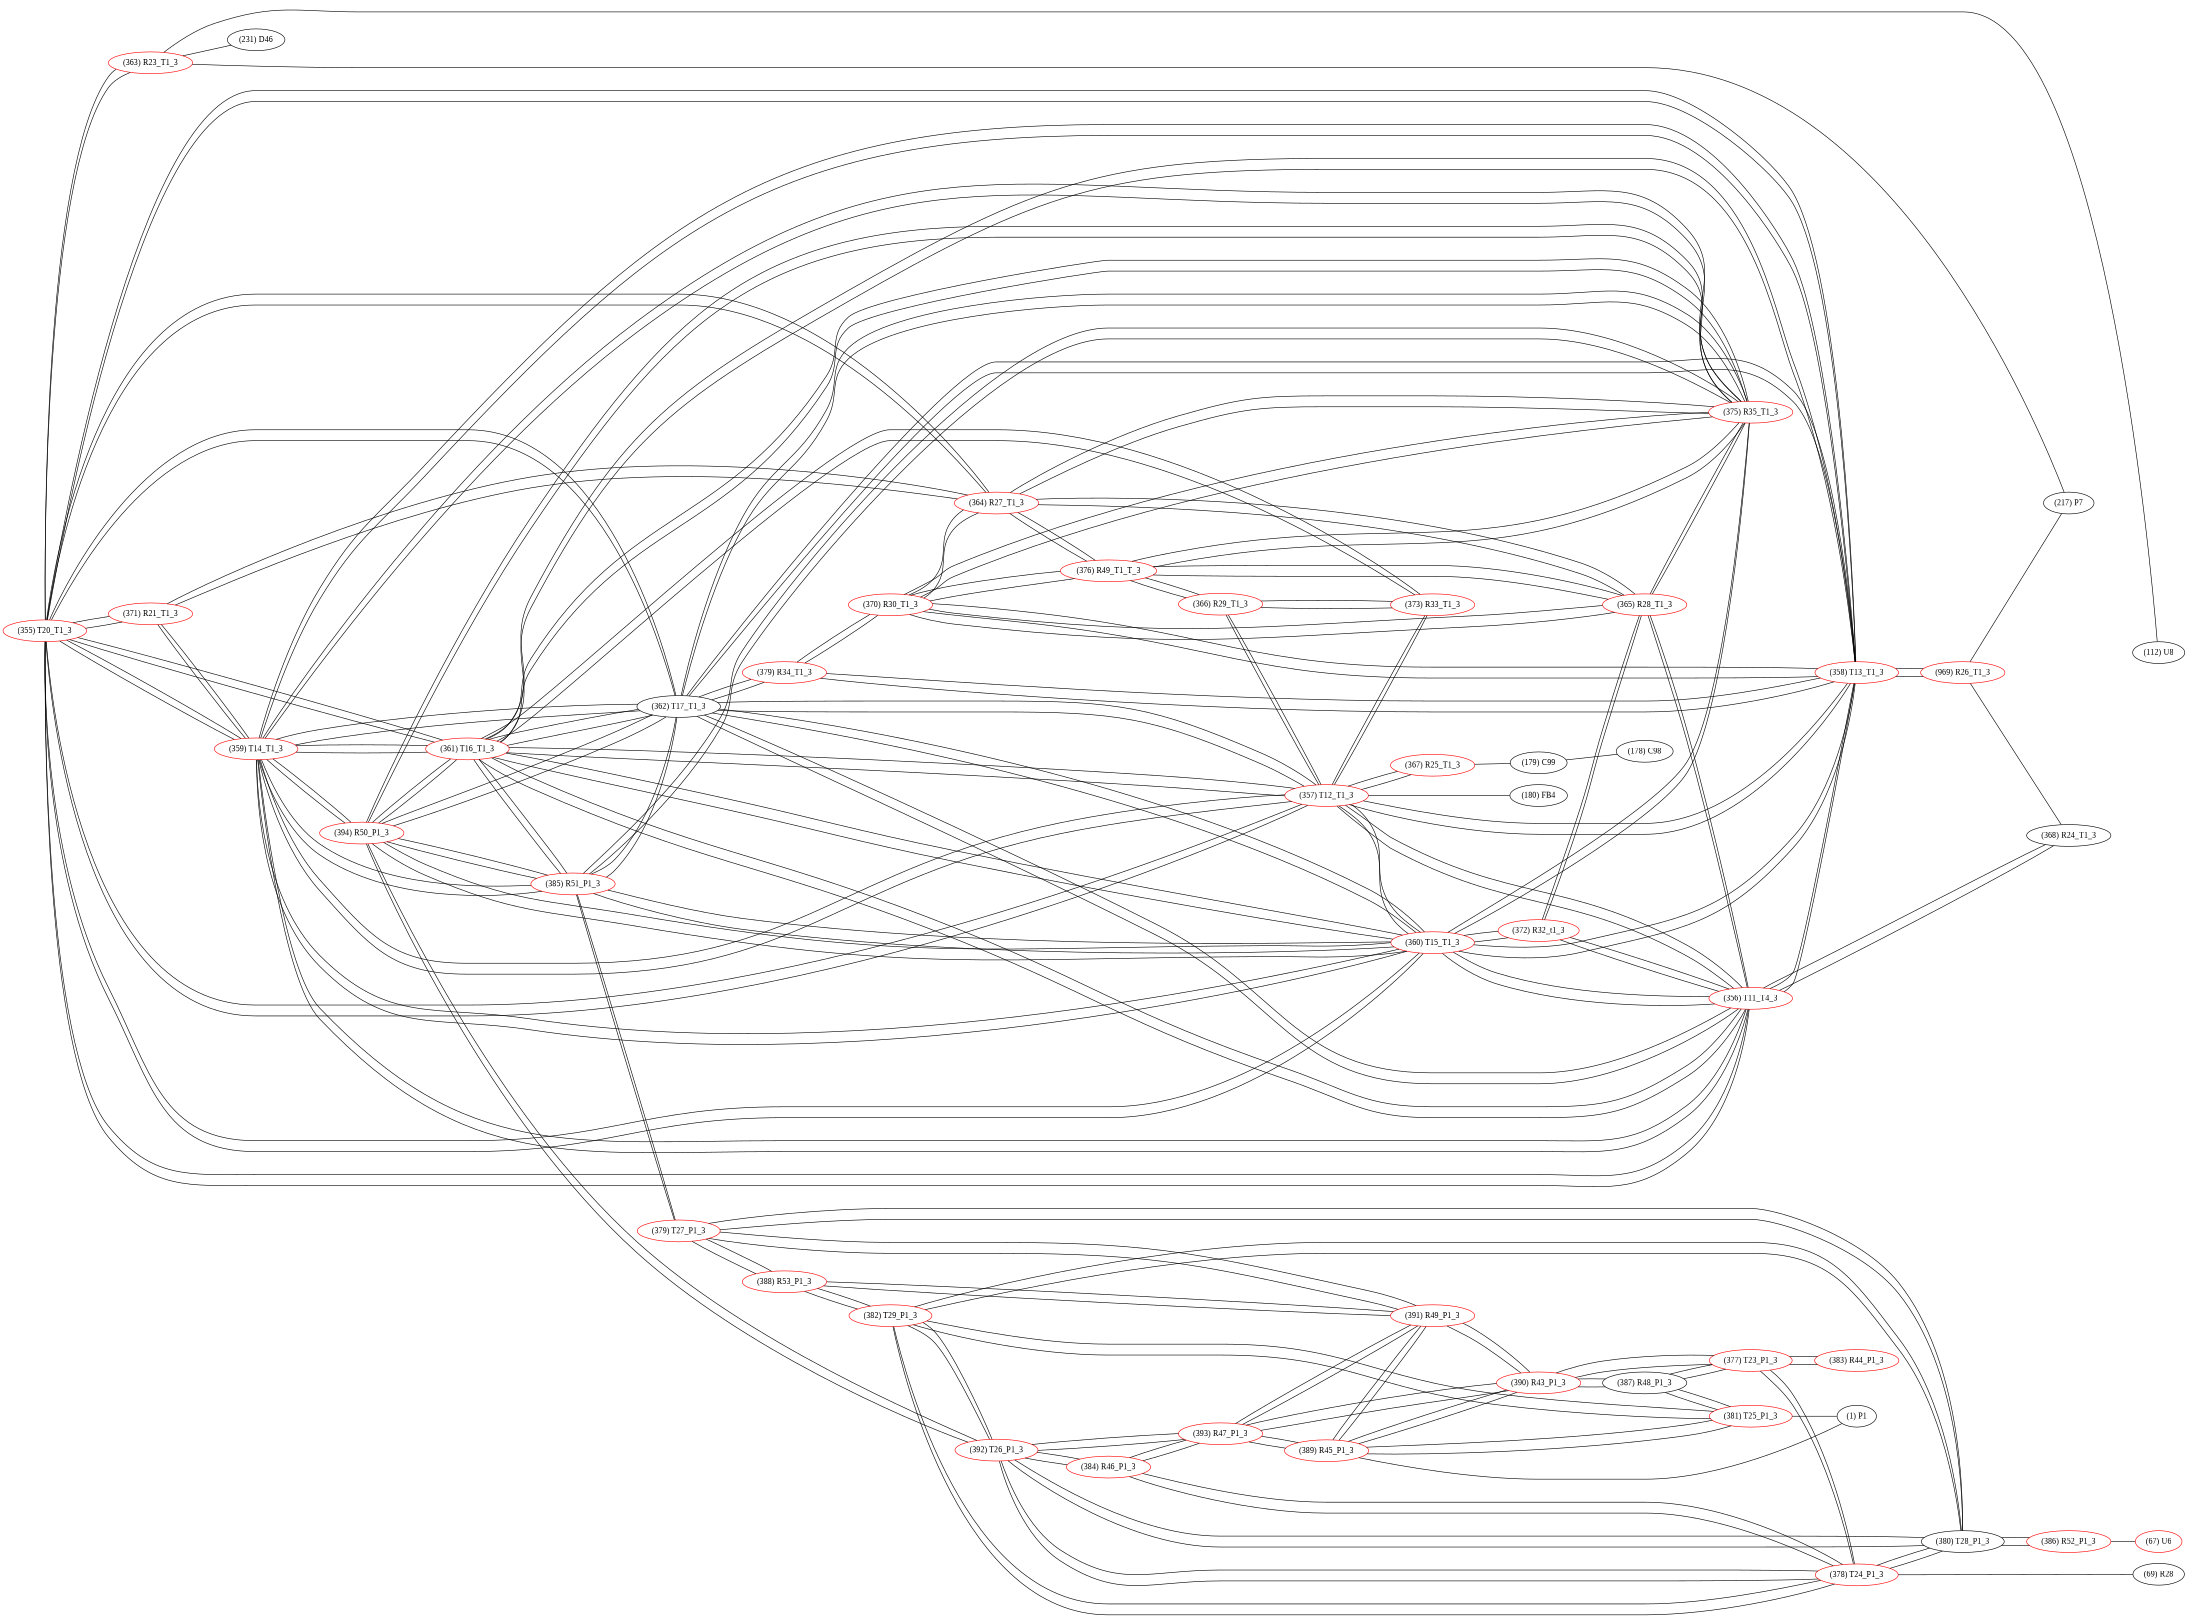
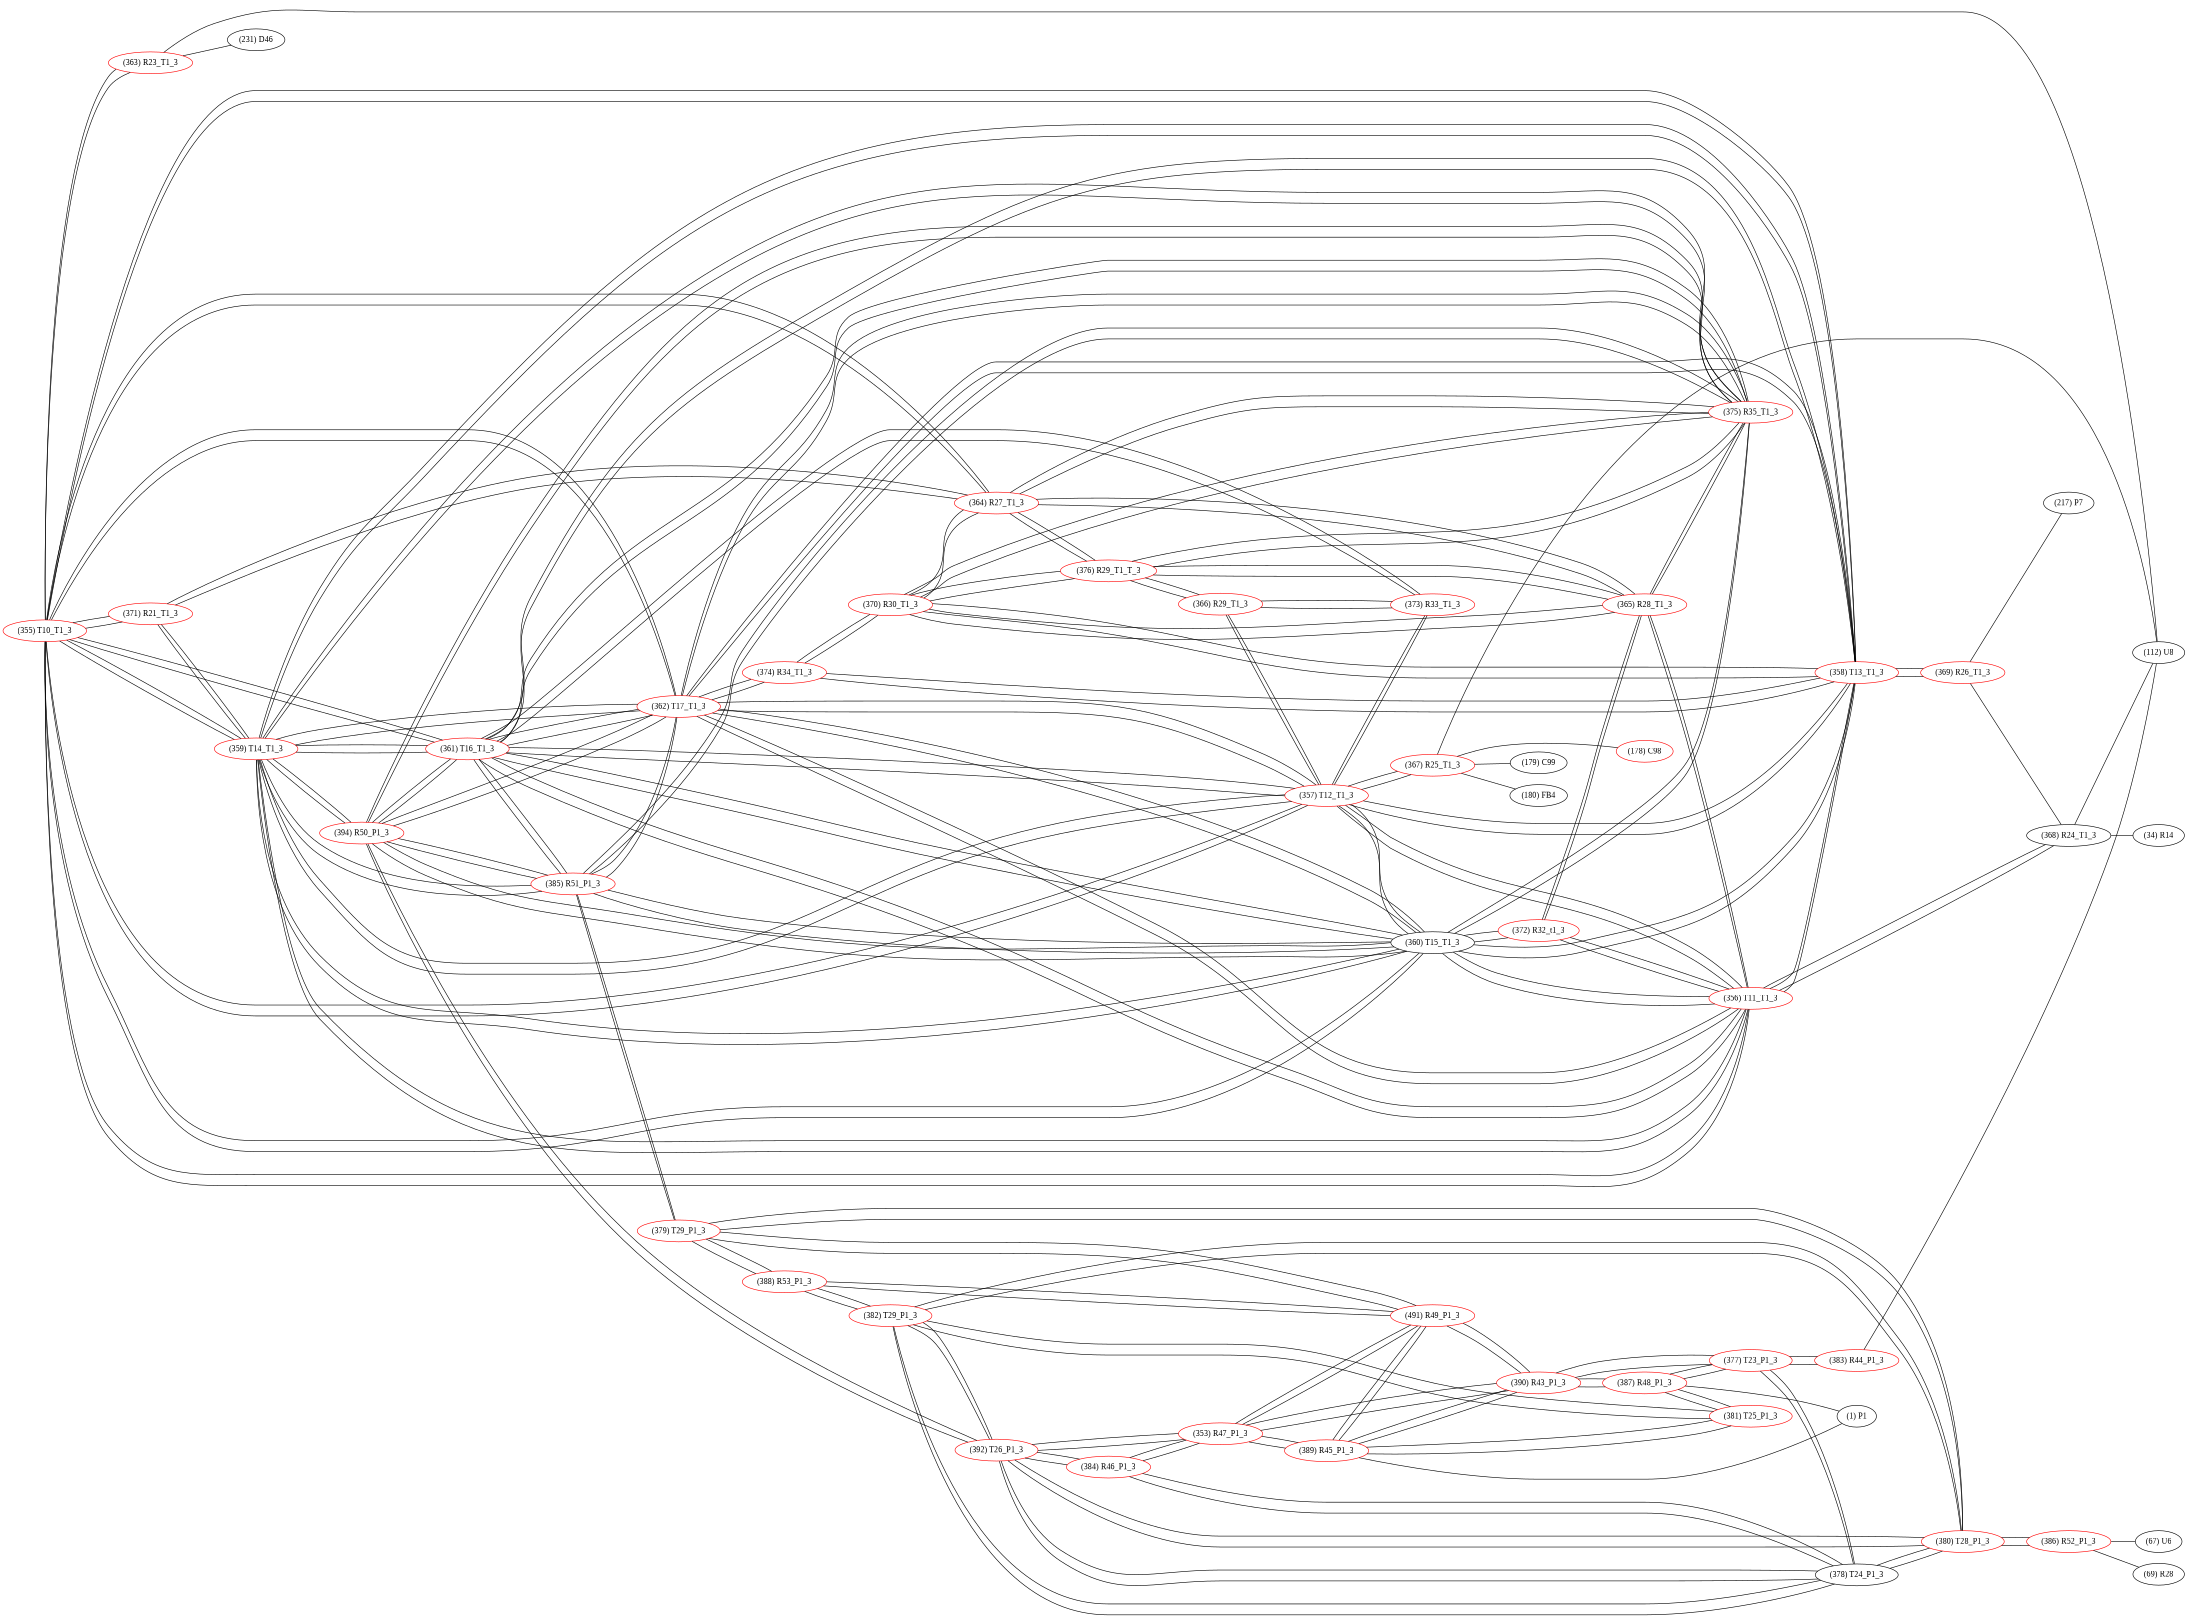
(1233, 68) -> none
none -> (1794, 350)
(1109, 571) -> (1109, 571)
(45, 631) -> (45, 631)
(784, 673) -> (784, 673)
(1963, 673) -> (1963, 673)
(679, 707) -> (679, 707)
none -> (2114, 744)
(1645, 751) -> (1645, 751)
(1590, 757) -> (1537, 743)
(1439, 796) -> (1488, 781)
none -> (2159, 835)
(1433, 943) -> (1433, 943)
(1751, 998) -> (1751, 998)
none -> (2041, 1019)
(679, 1231) -> (679, 1231)
(1433, 1316) -> (1433, 1316)
(1645, 1383) -> (1645, 1383)
(1815, 1416) -> (1763, 1395)
(1221, 1434) -> (1221, 1434)
(1963, 1542) -> (1963, 1542)
(2159, 1542) -> (2159, 1542)
(1857, 1575) -> (1857, 1575)
(2016, 1575) -> (2116, 1559)
